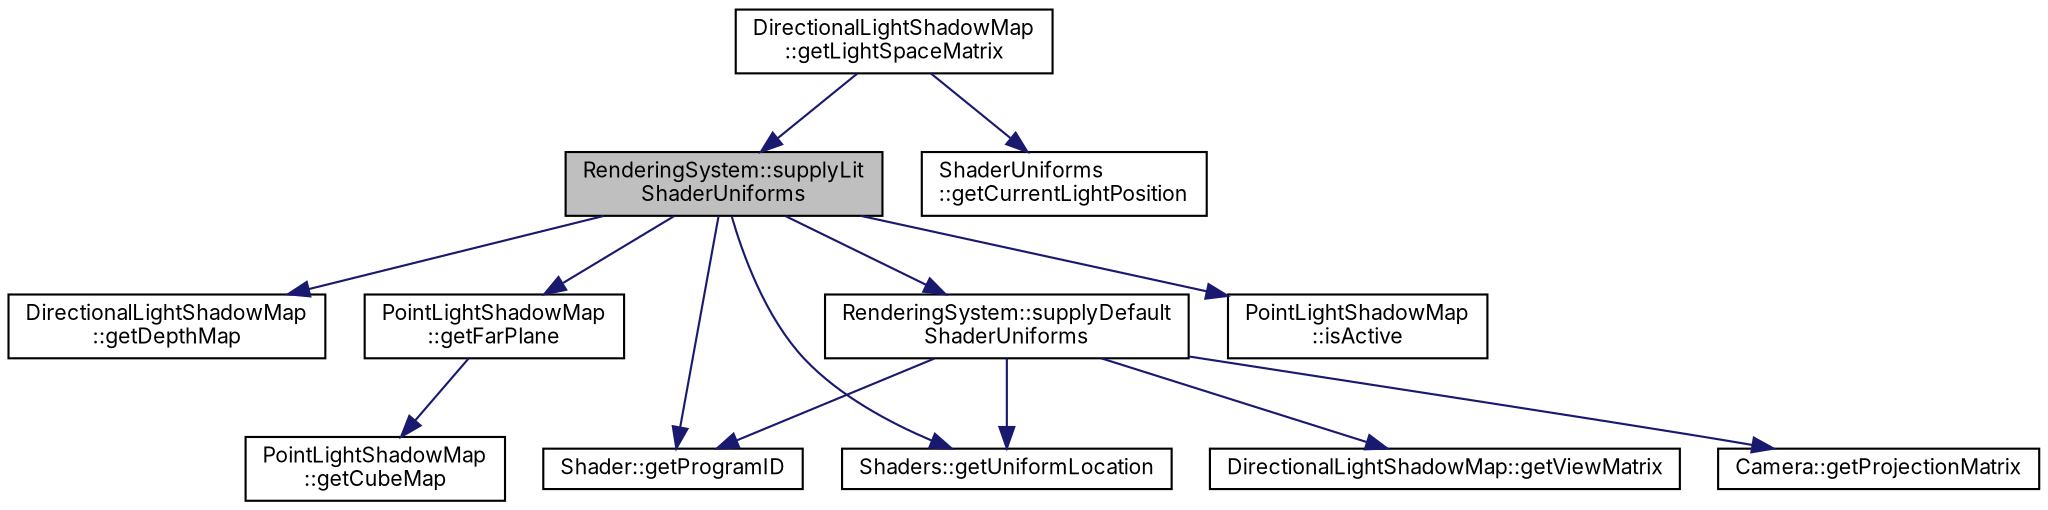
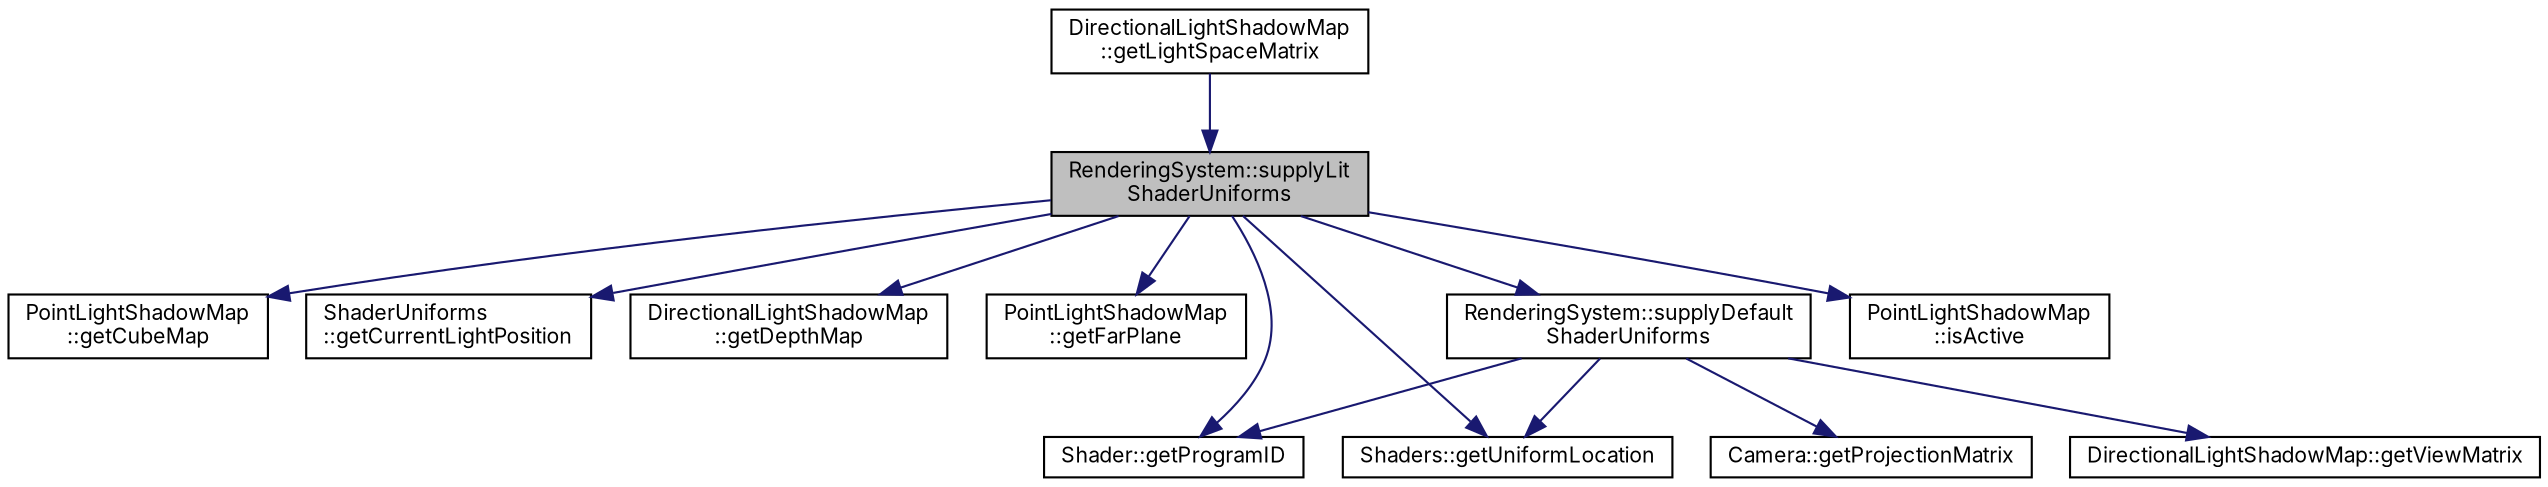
(971, 106) -> (832, 253)
(442, 390) -> (670, 241)
